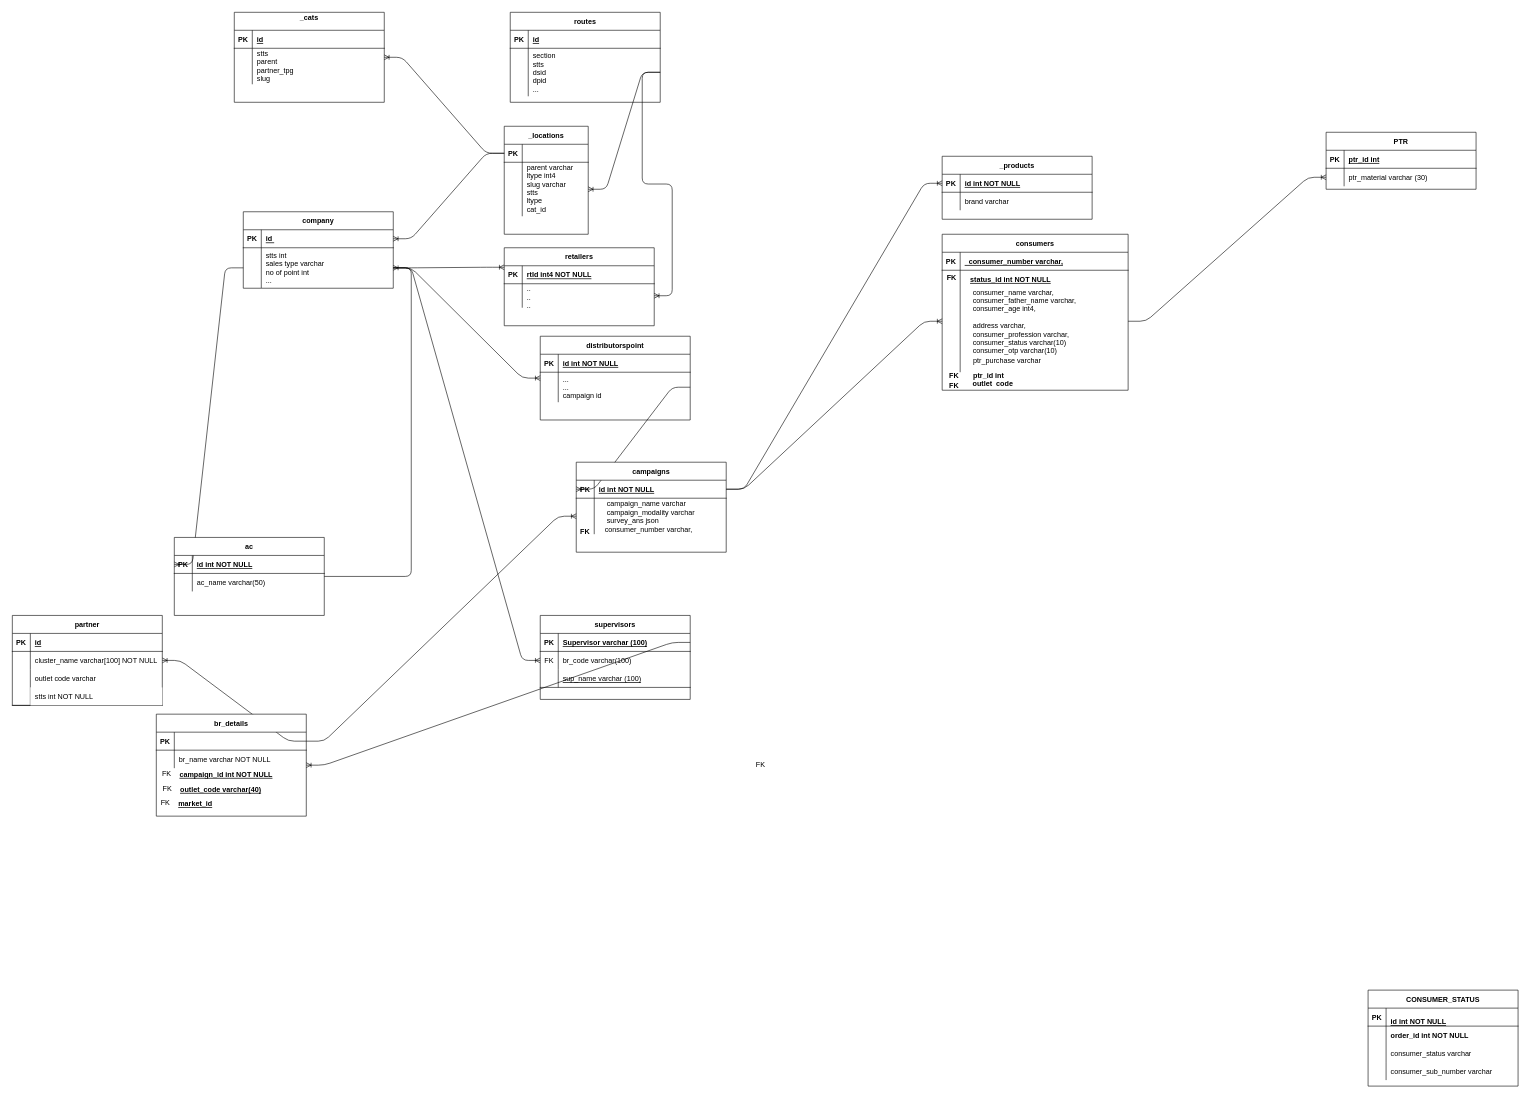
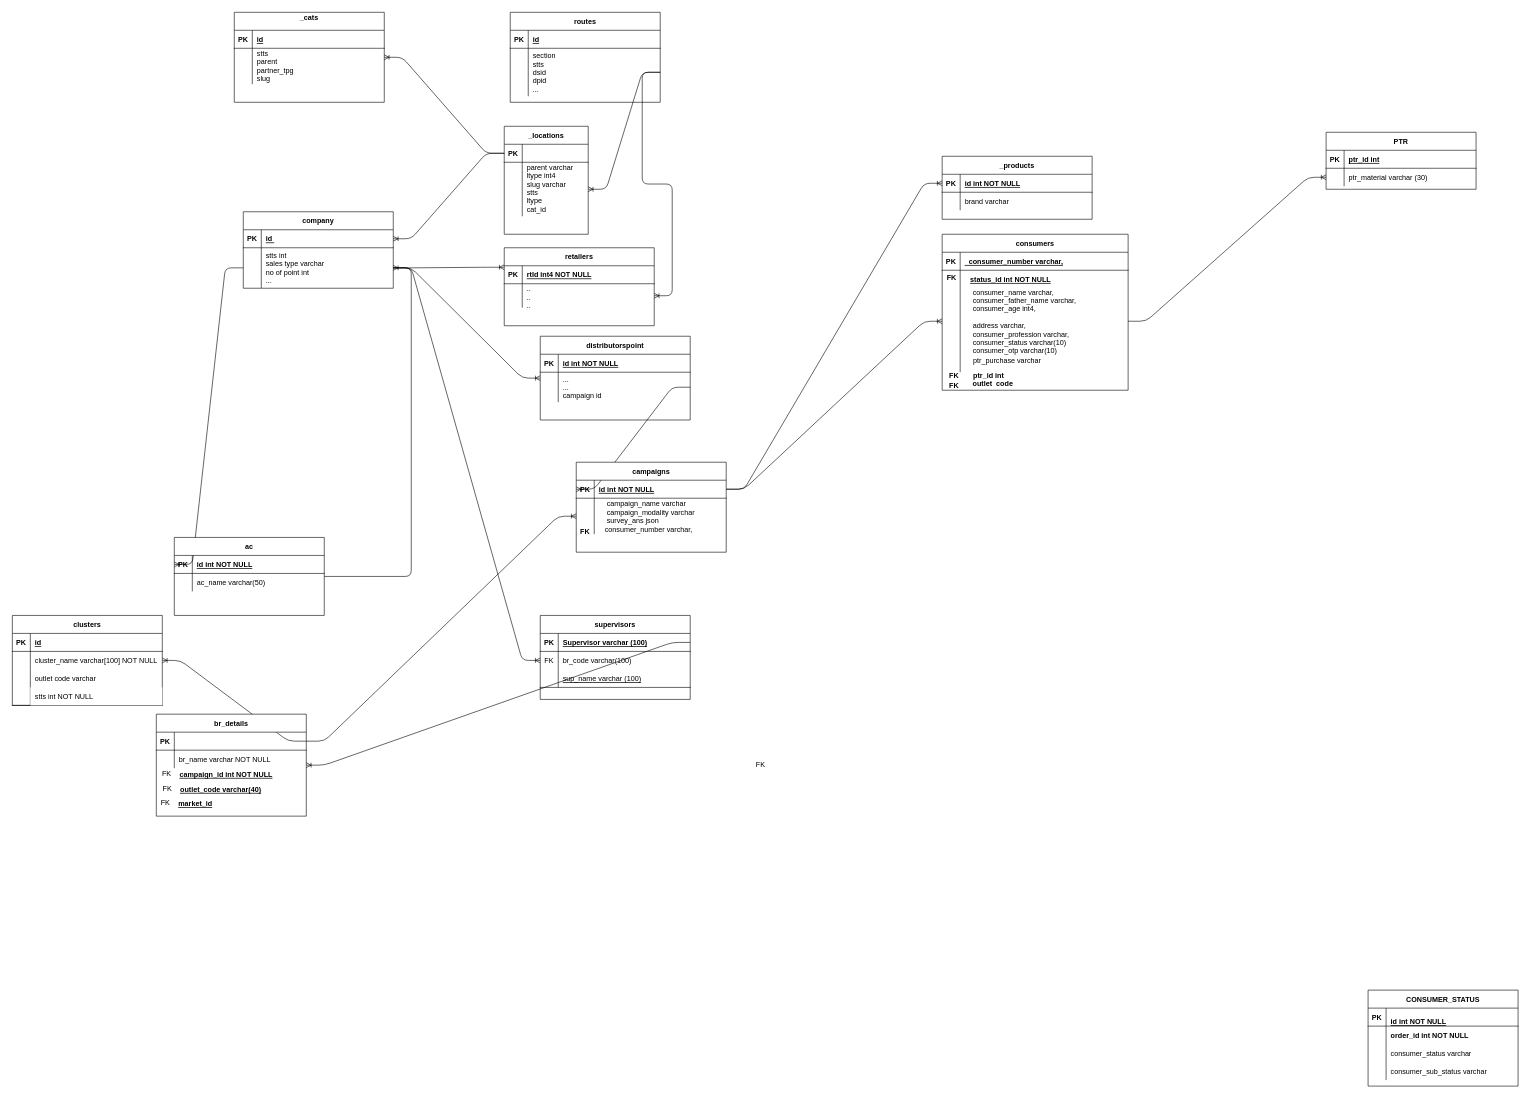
(87, 625) -> (87, 625)
(1444, 1072) -> (1444, 1072)
